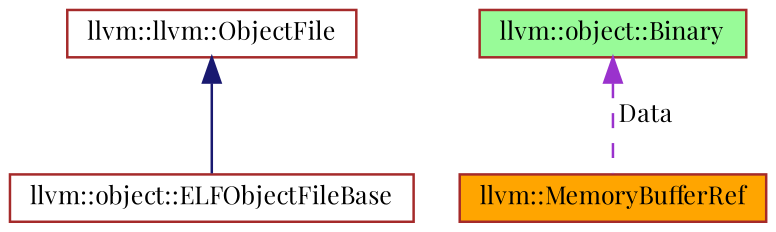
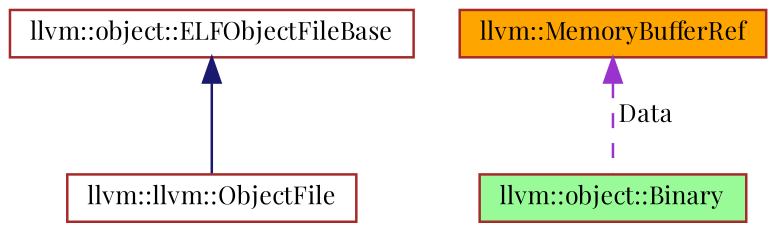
(212, 128) -> (212, 128)
(613, 128) -> (613, 128)
